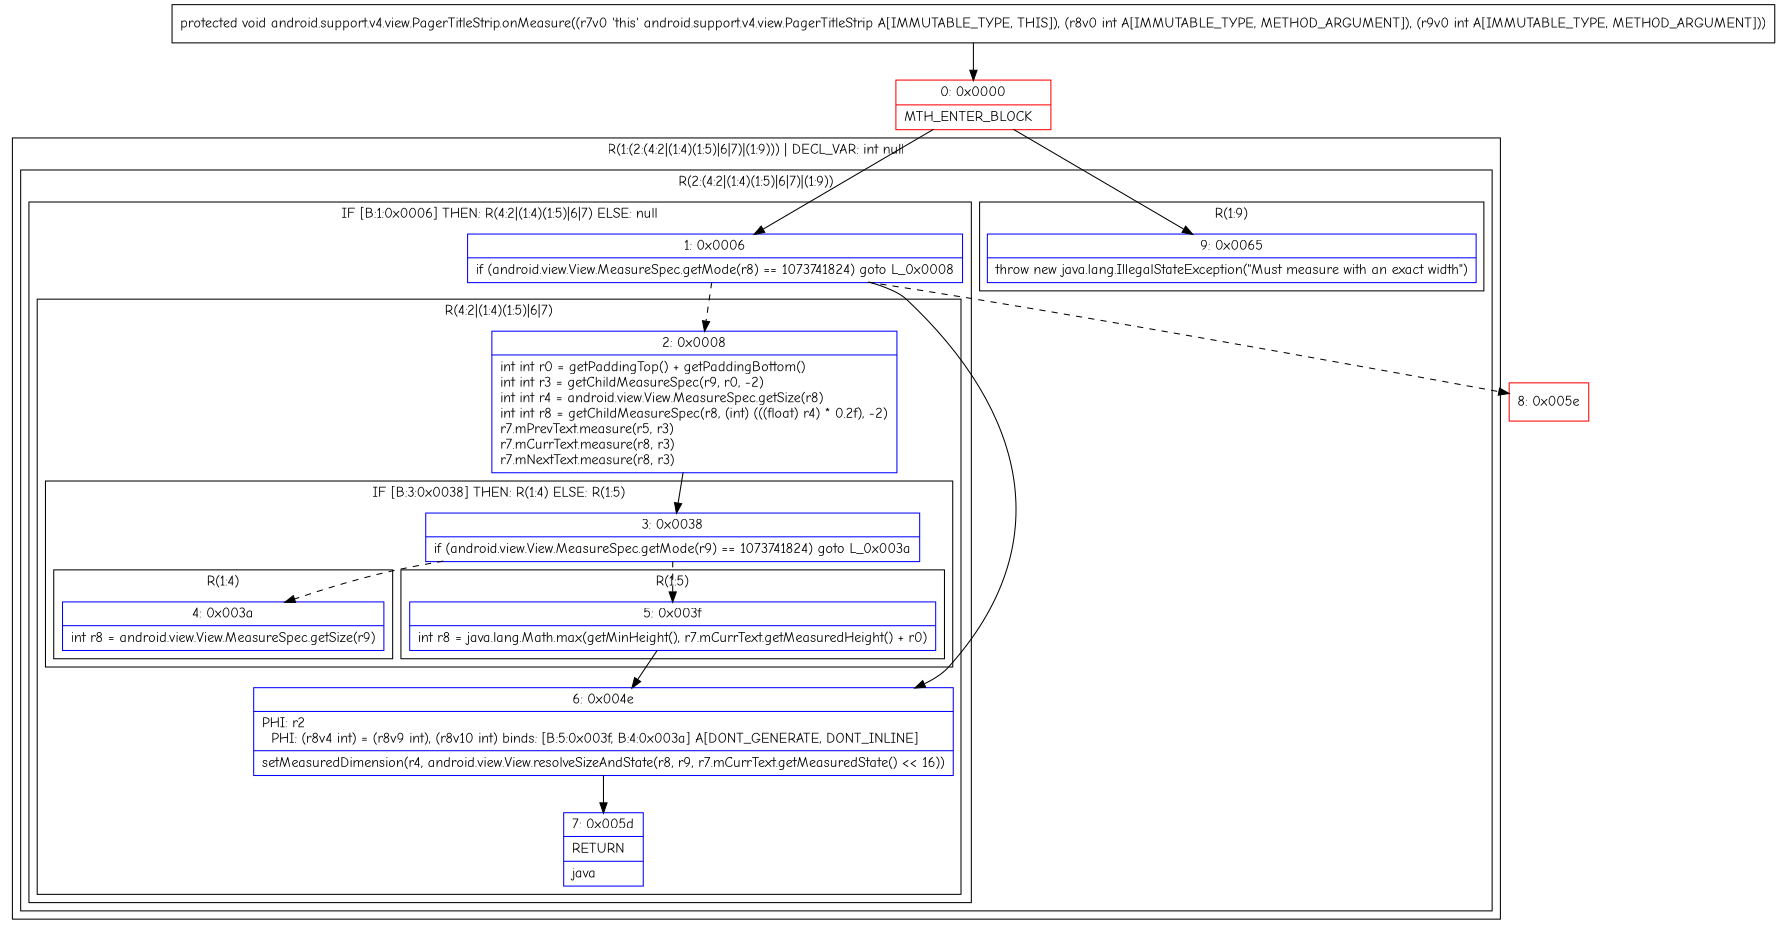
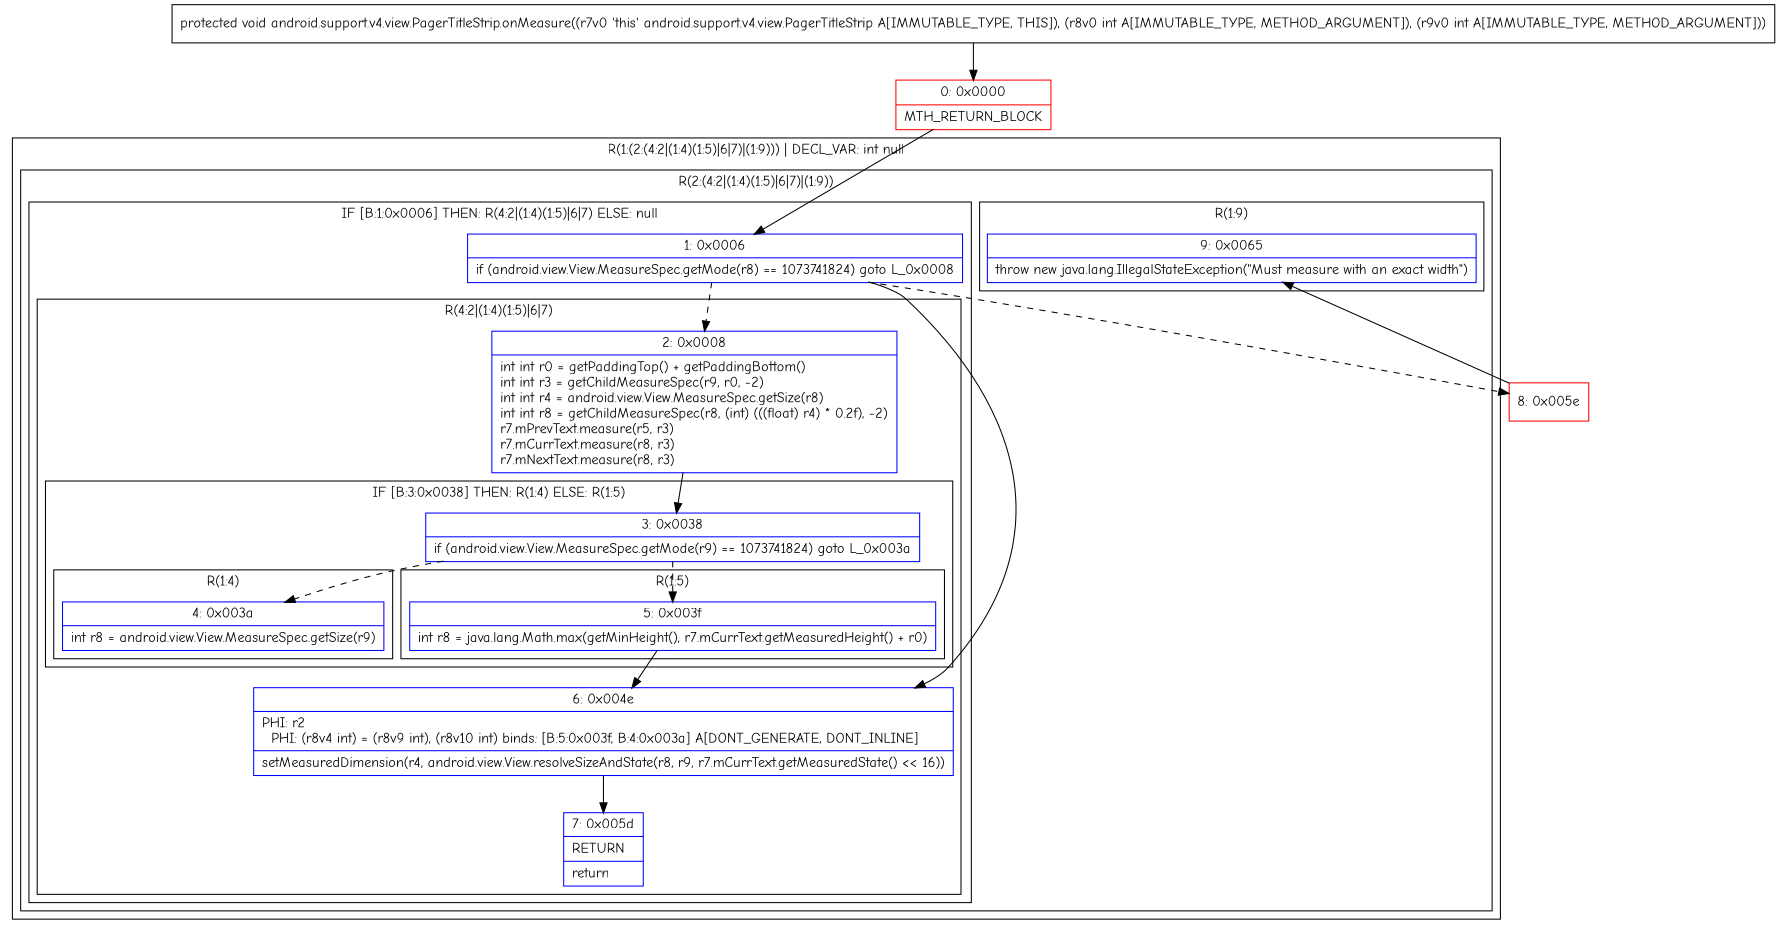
(968, 117) -> (973, 117)
(1098, 179) -> (1401, 335)
(584, 873) -> (591, 873)
